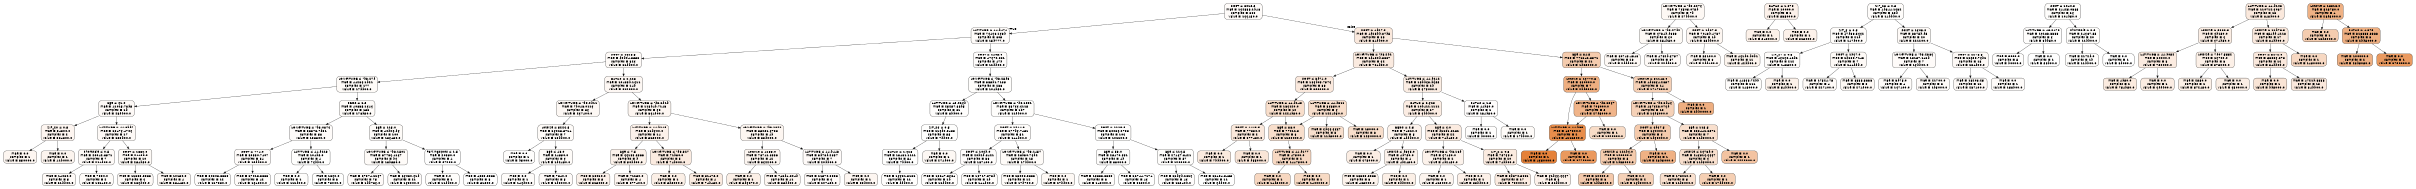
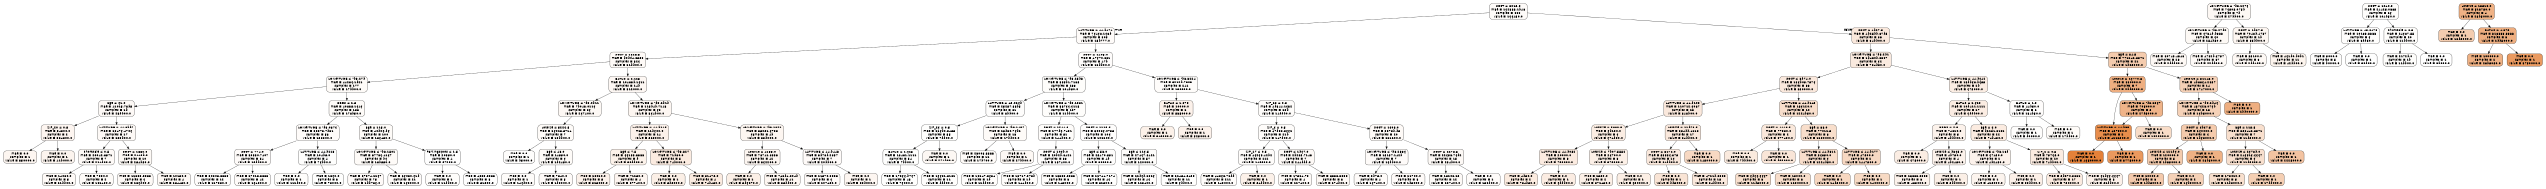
none -> (1176, 84)
none -> (1742, 96)
(1308, 120) -> (1819, 144)
(1017, 144) -> (1005, 119)
(1553, 179) -> (2105, 179)
none -> (900, 180)
